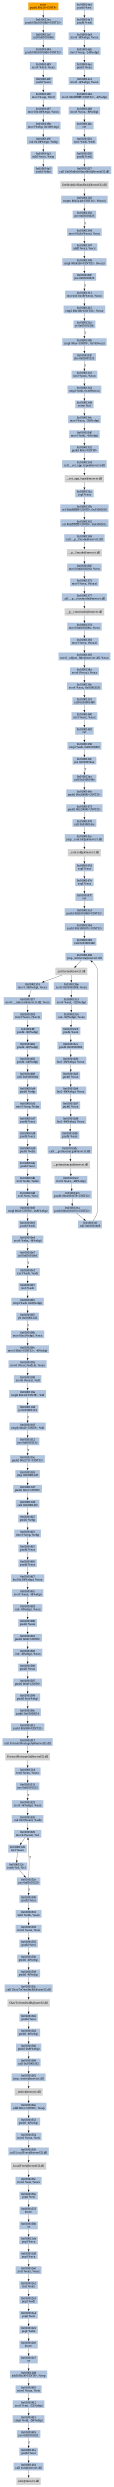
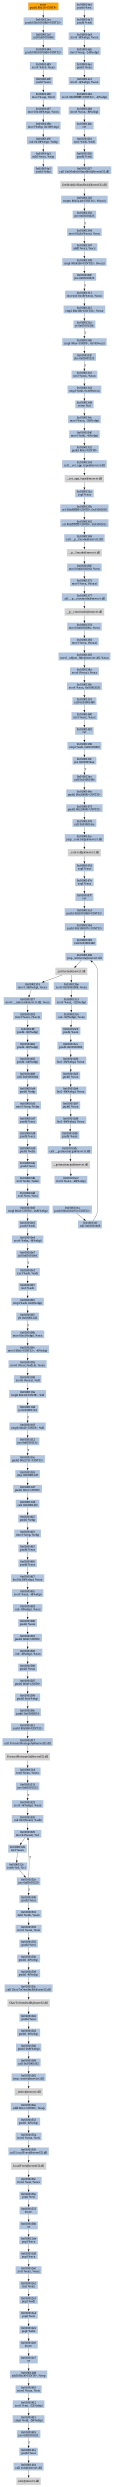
(72, 1195) -> none
